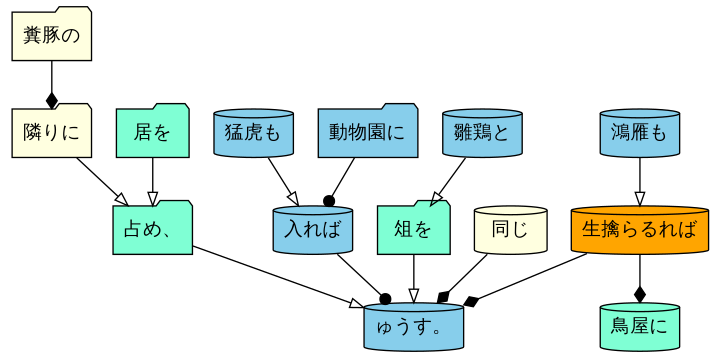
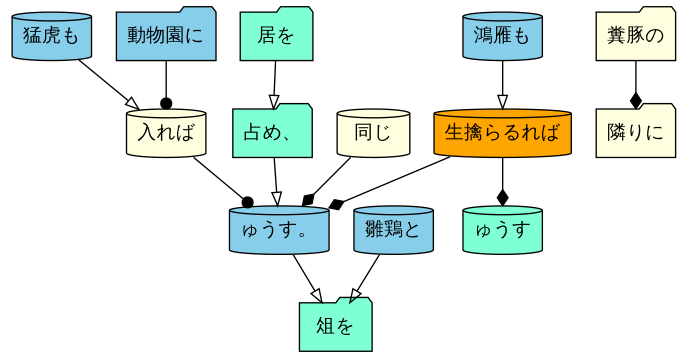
(97, 177) -> none
(313, 230) -> (166, 133)
(414, 272) -> (304, 273)
(640, 327) -> (503, 230)
